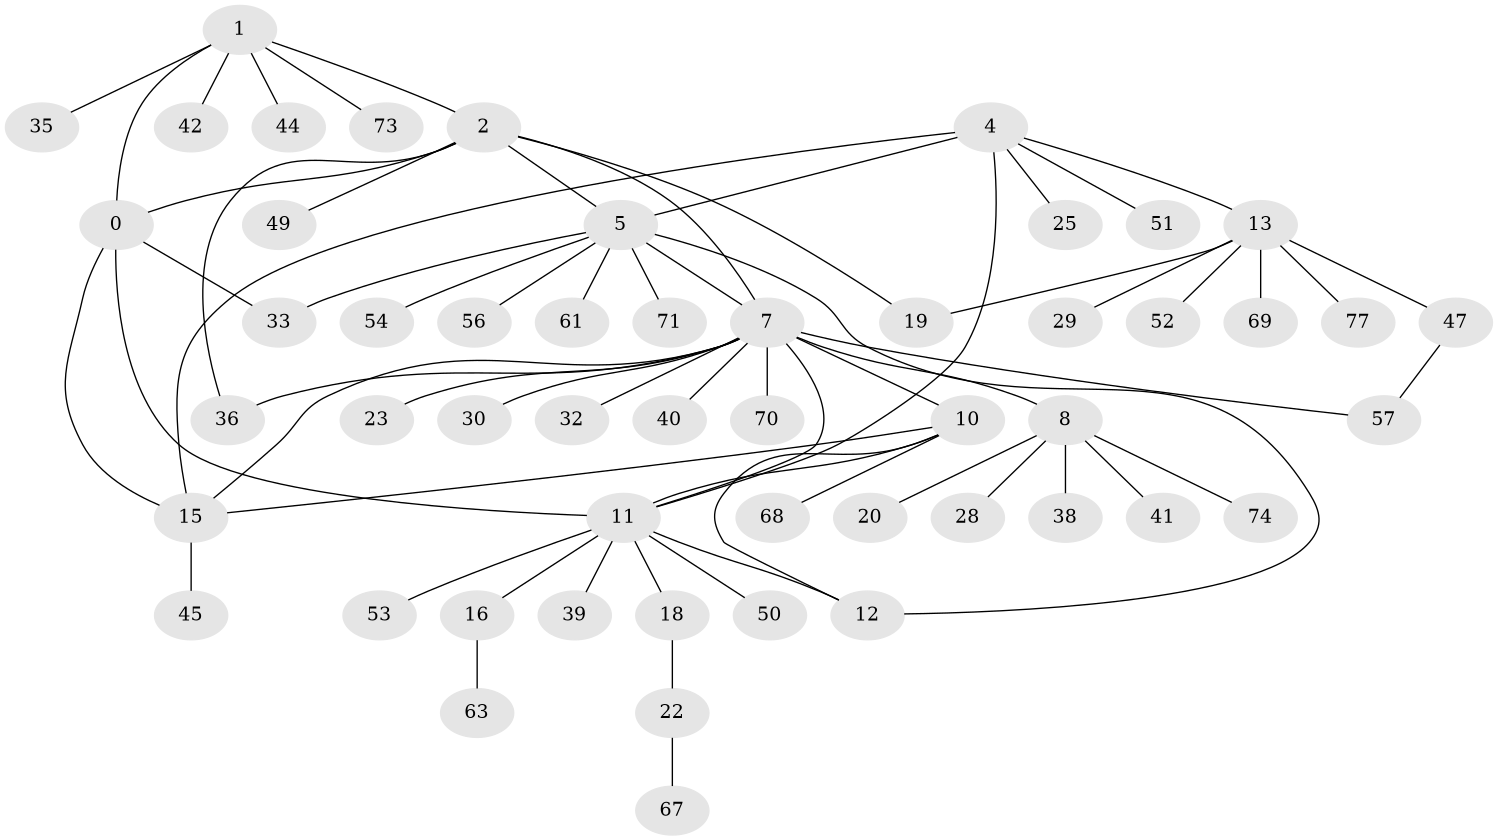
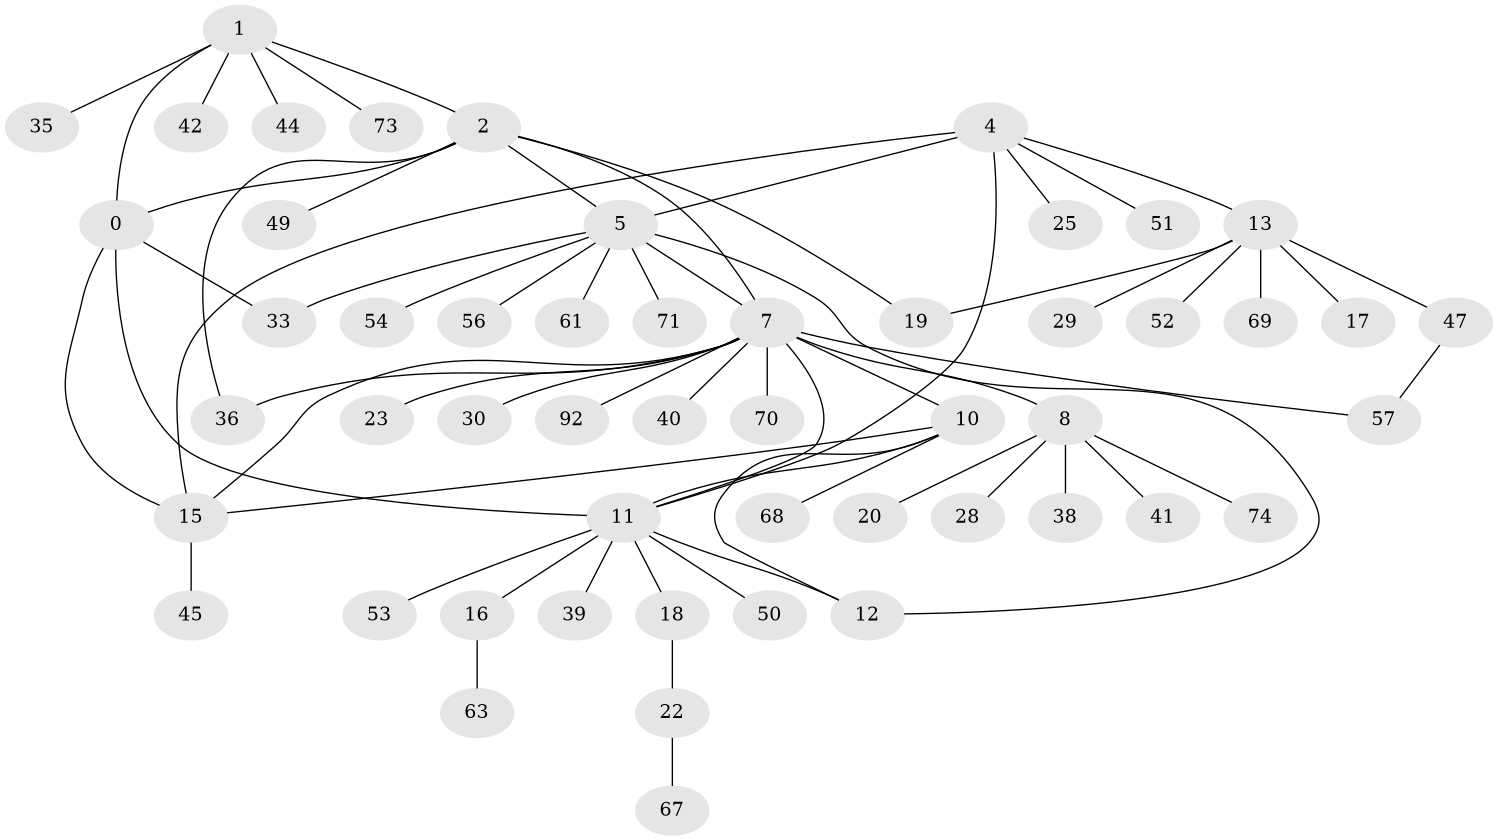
(1358, 323) -> (1358, 323)
(572, 420) -> (572, 420)
